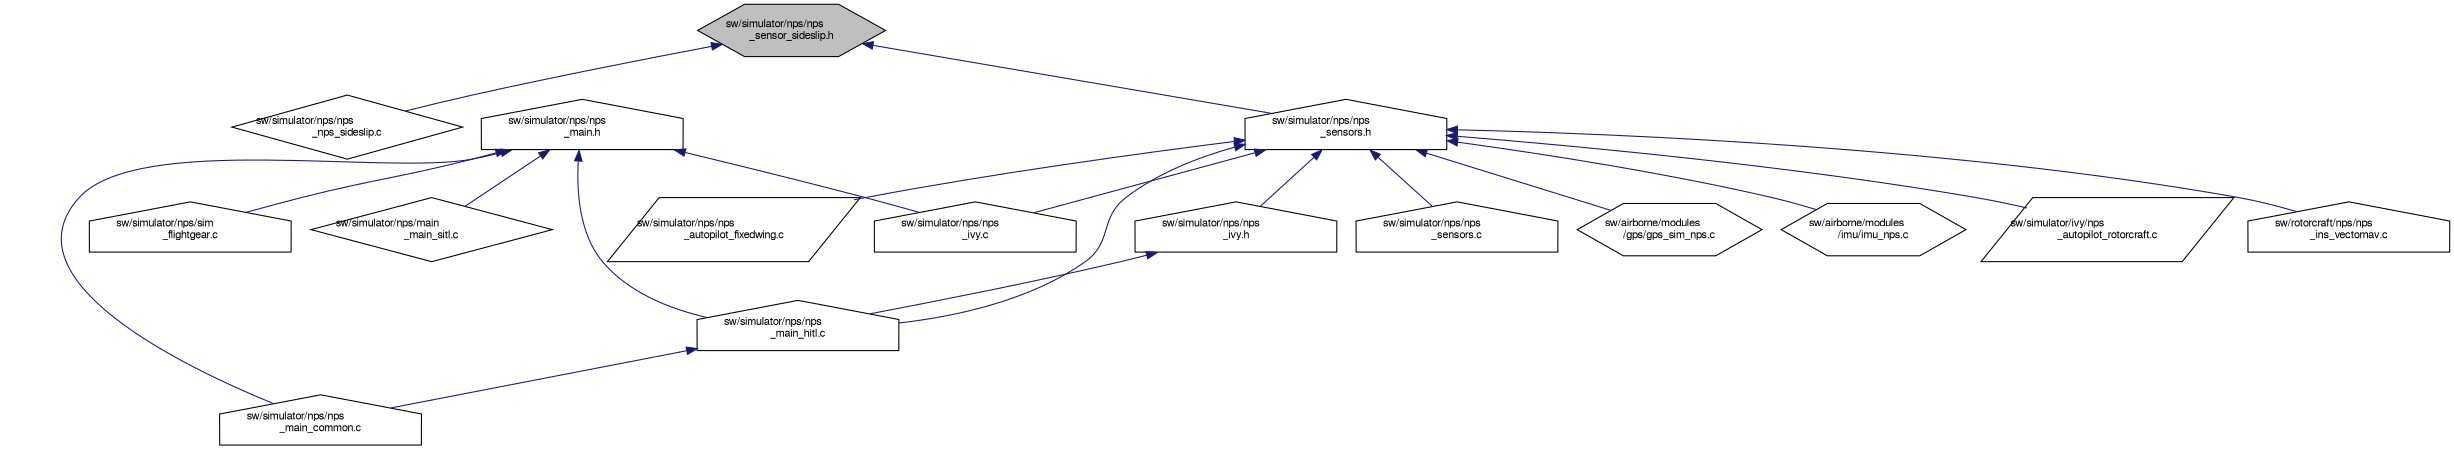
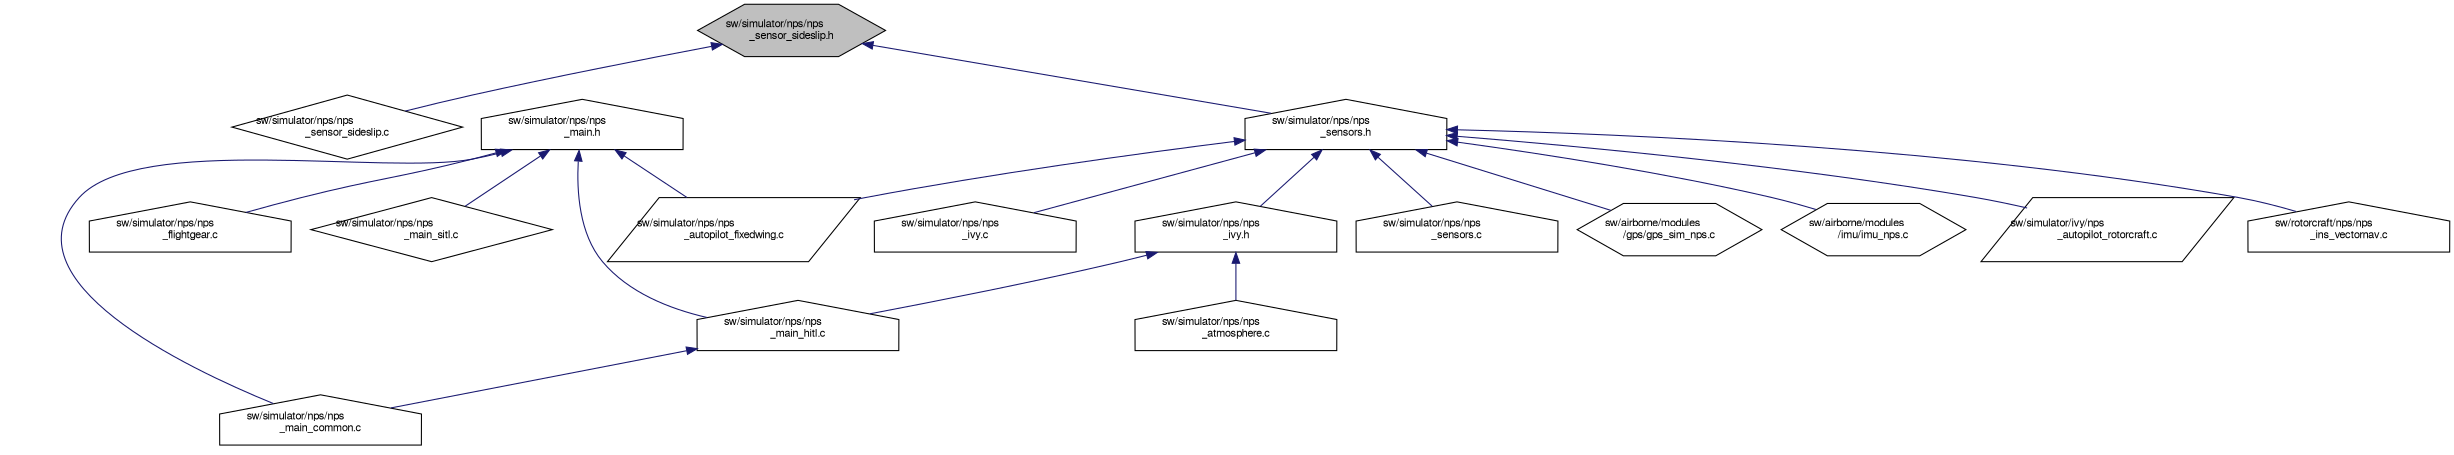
(347, 127) -> (347, 127)
(802, 181) -> (656, 177)
(190, 230) -> (190, 230)
(432, 230) -> (432, 230)
(1085, 262) -> none
none -> (1236, 328)
